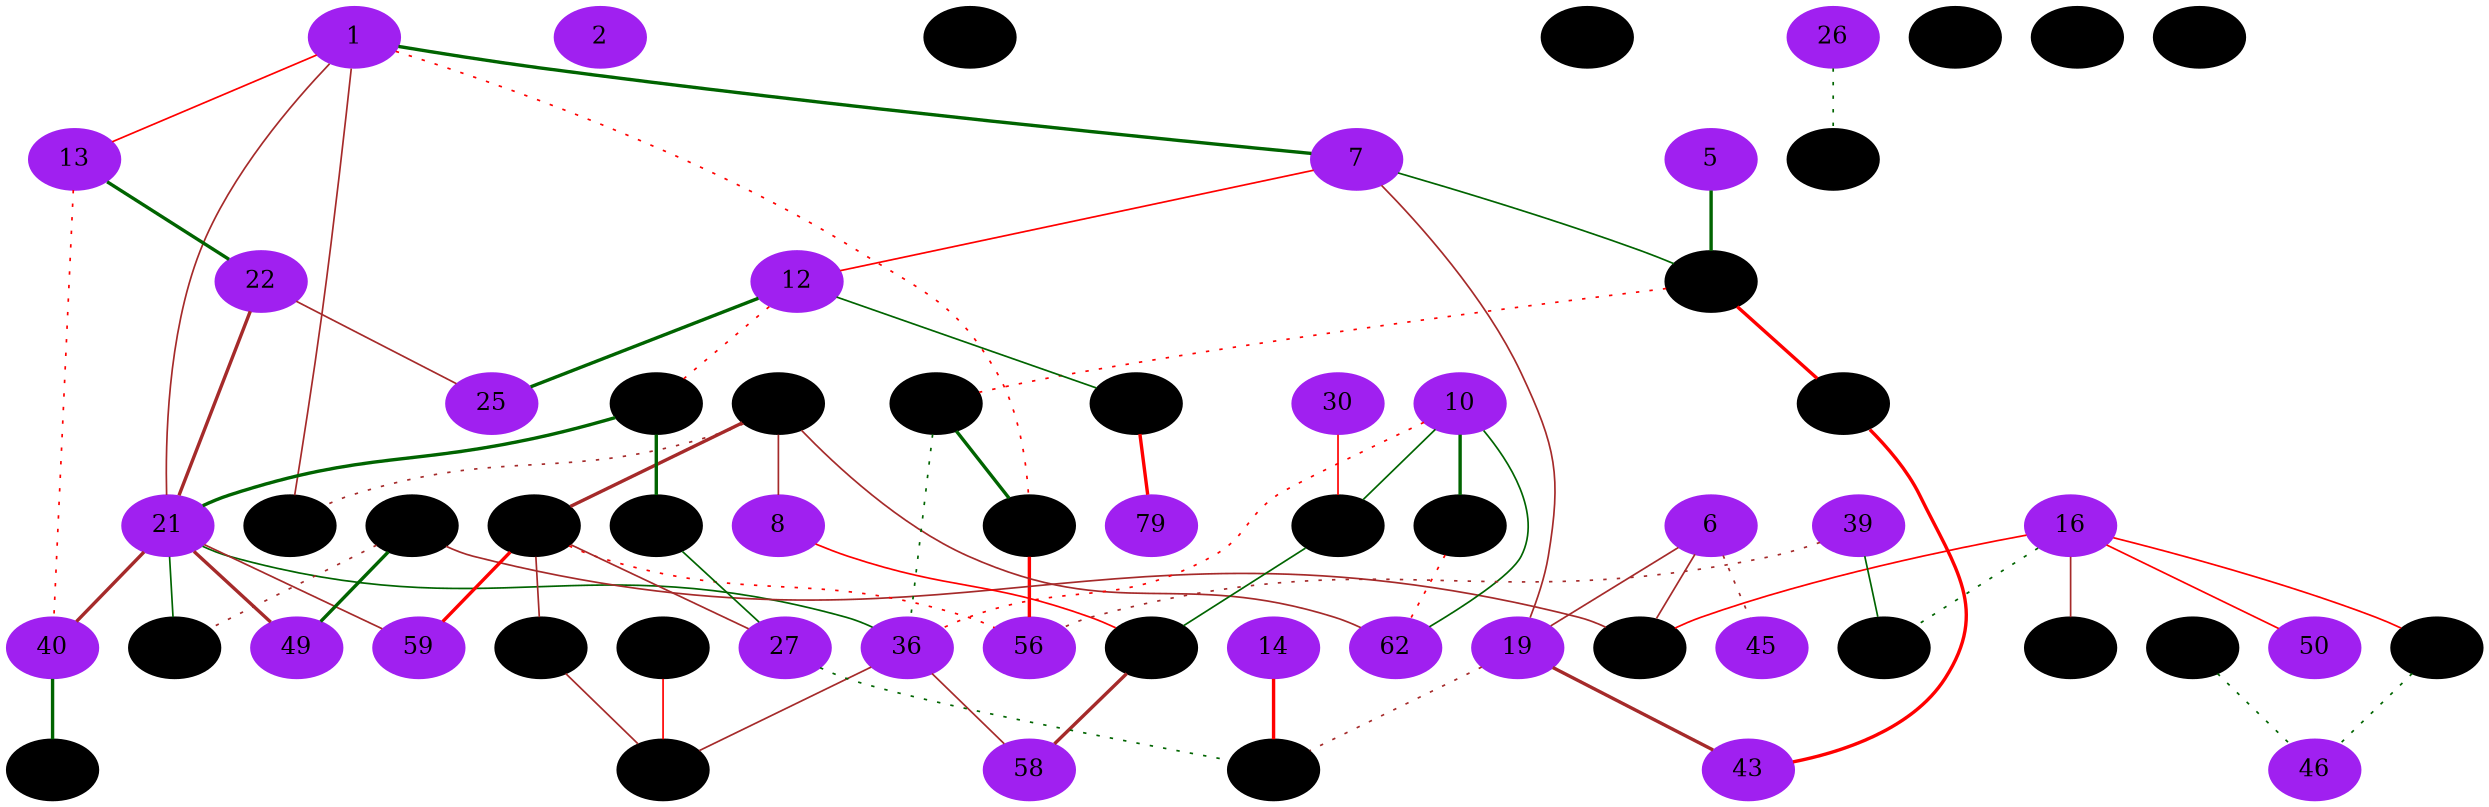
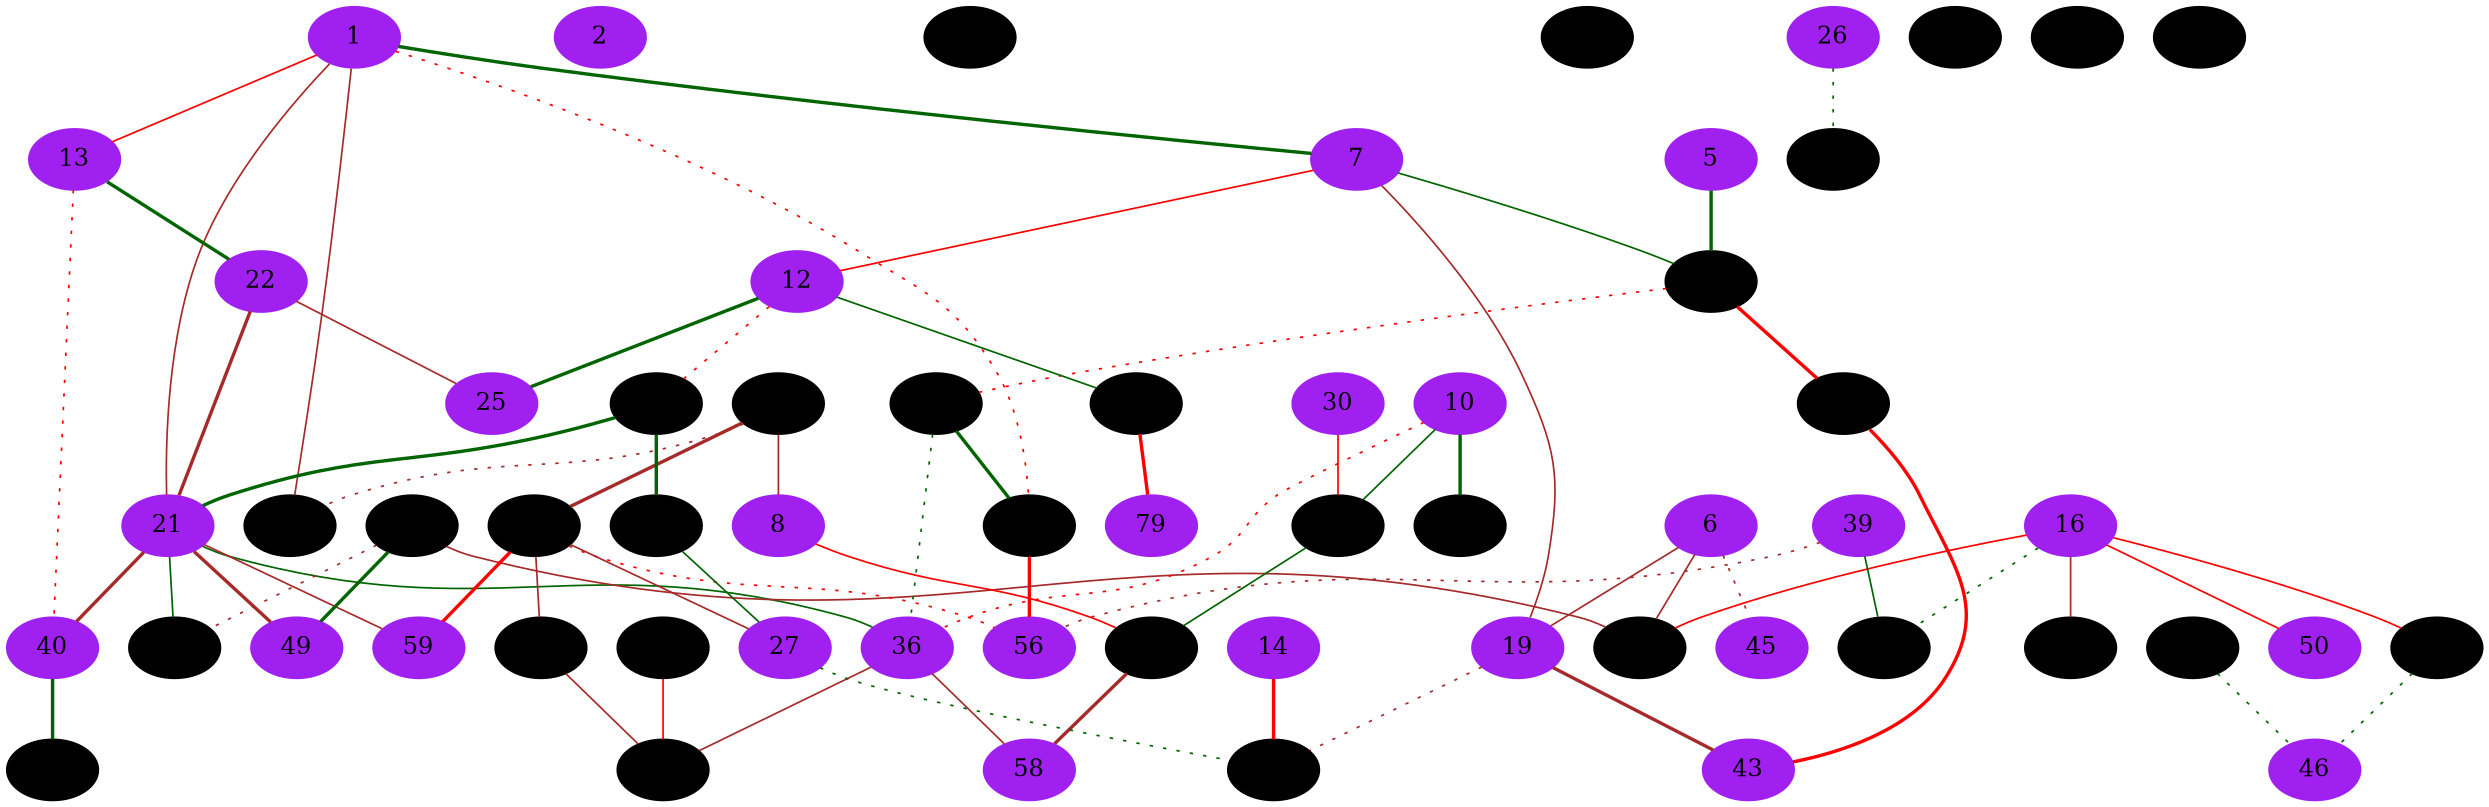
(1396, 648) -> none
